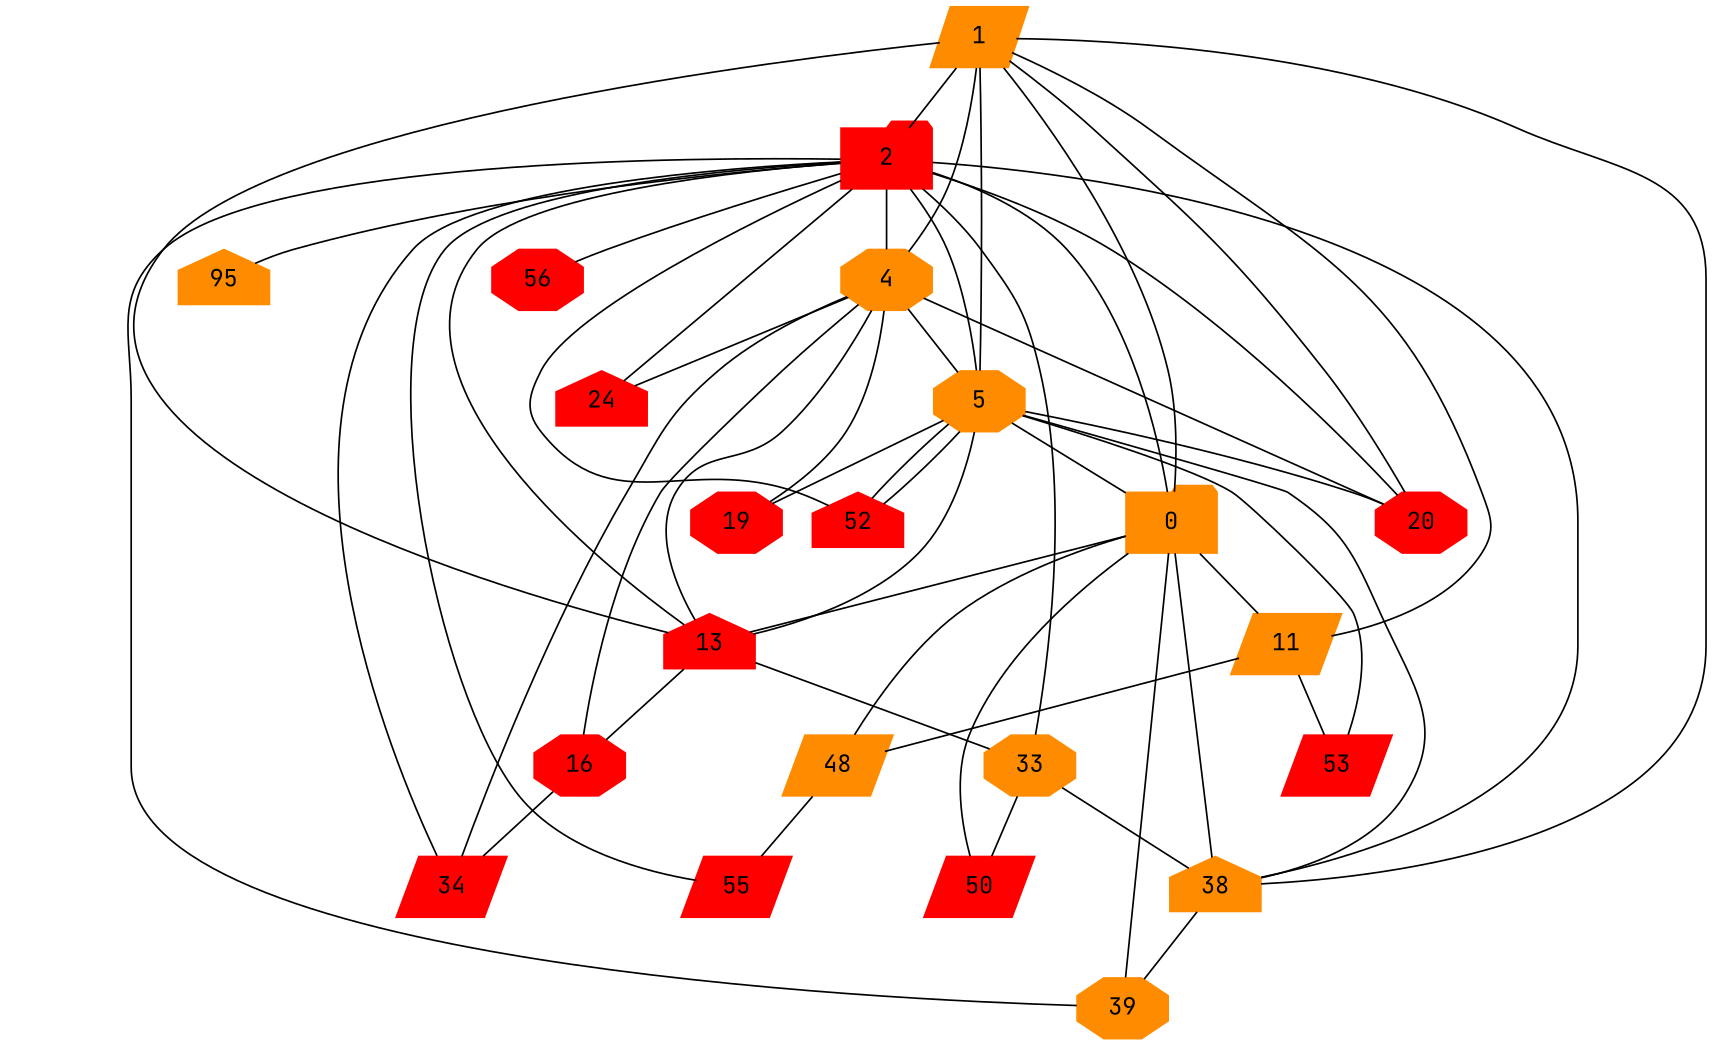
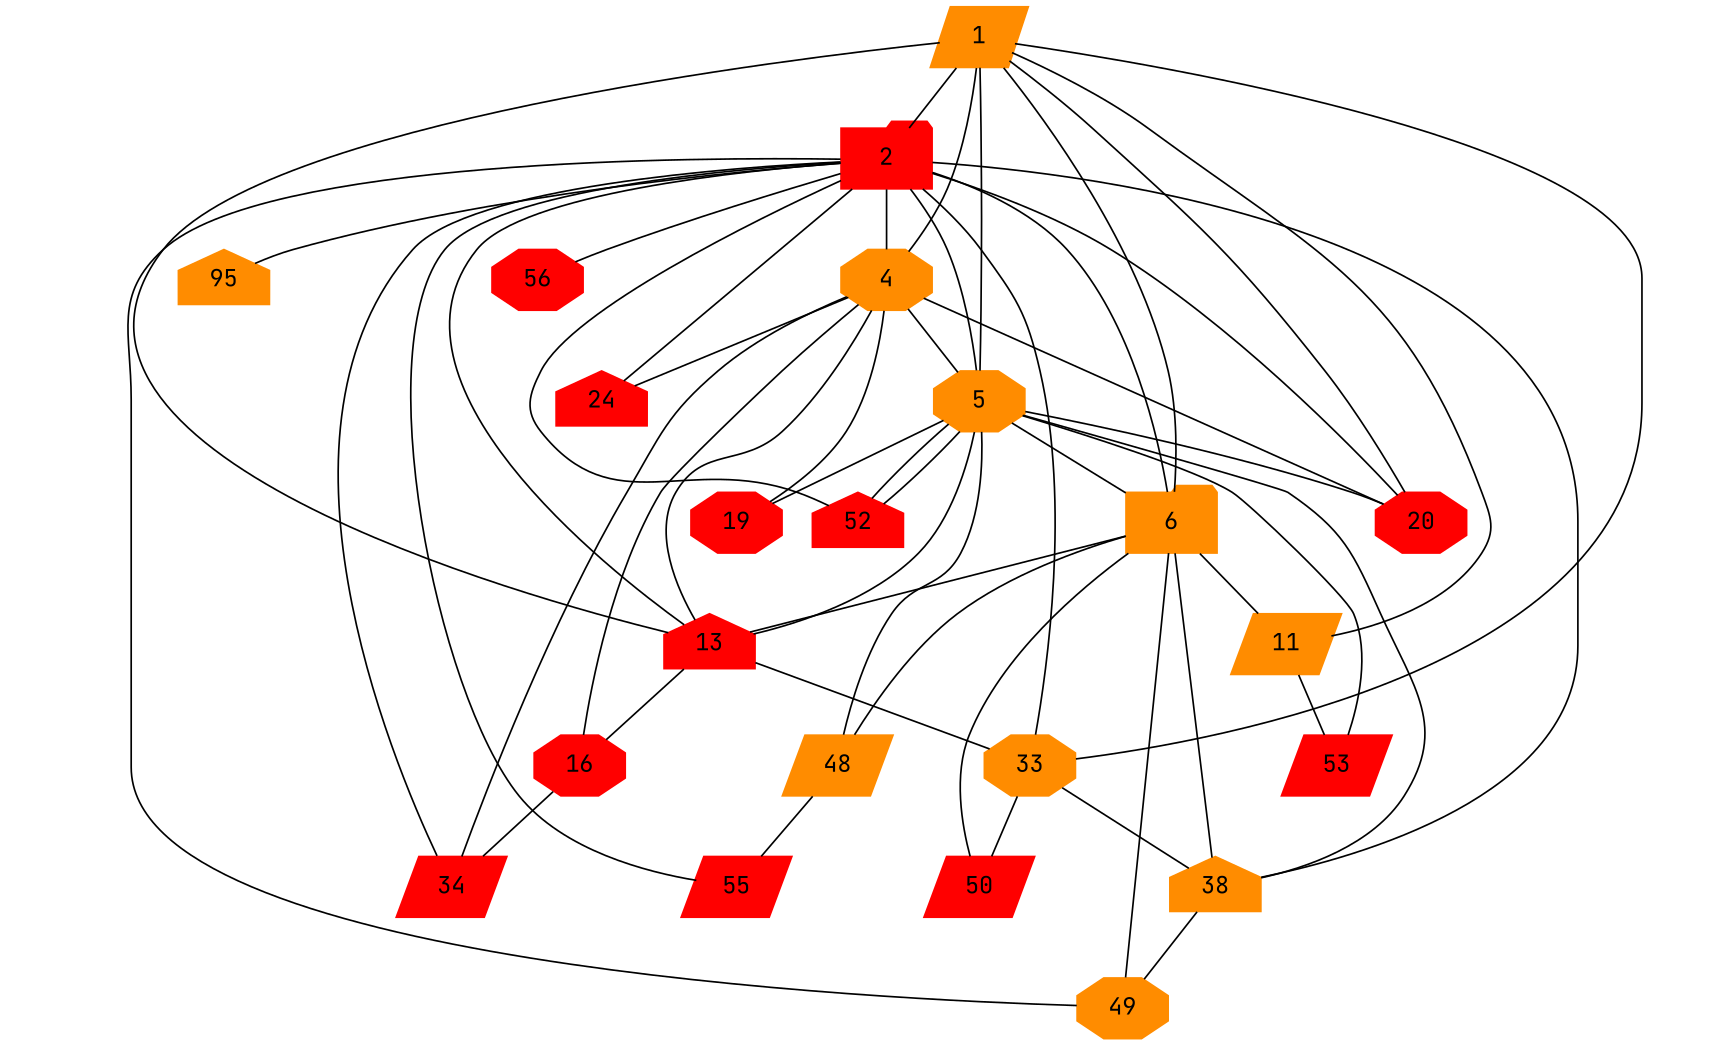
(1706, 350) -> (1642, 356)
(1172, 523) -> (1172, 523)
(1062, 705) -> (952, 566)
(1123, 1008) -> (1123, 1008)
